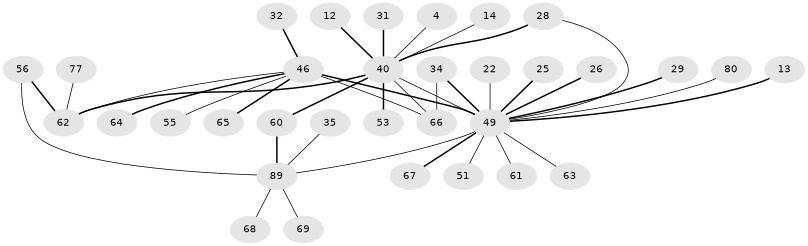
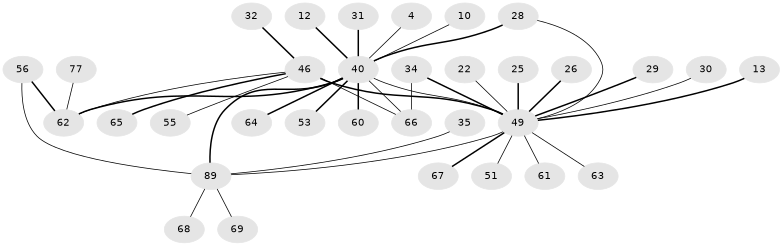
(490, 16) -> (465, 16)
(731, 70) -> (706, 70)
(223, 87) -> (305, 96)
(277, 150) -> (267, 90)
